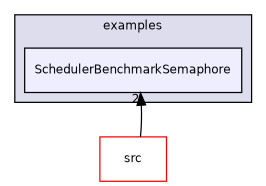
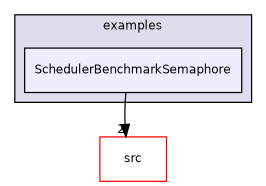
(141, 121) -> (125, 110)
